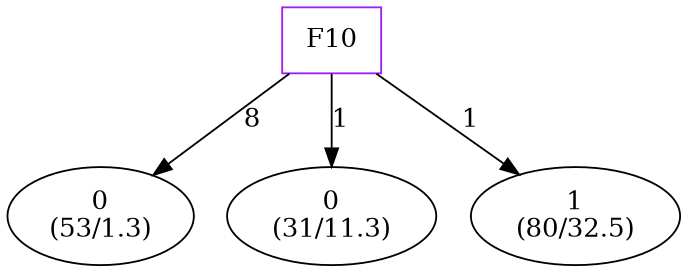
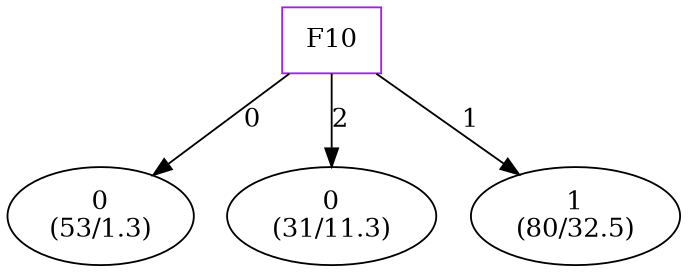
(253, 120) -> (253, 120)
(341, 120) -> (341, 120)
